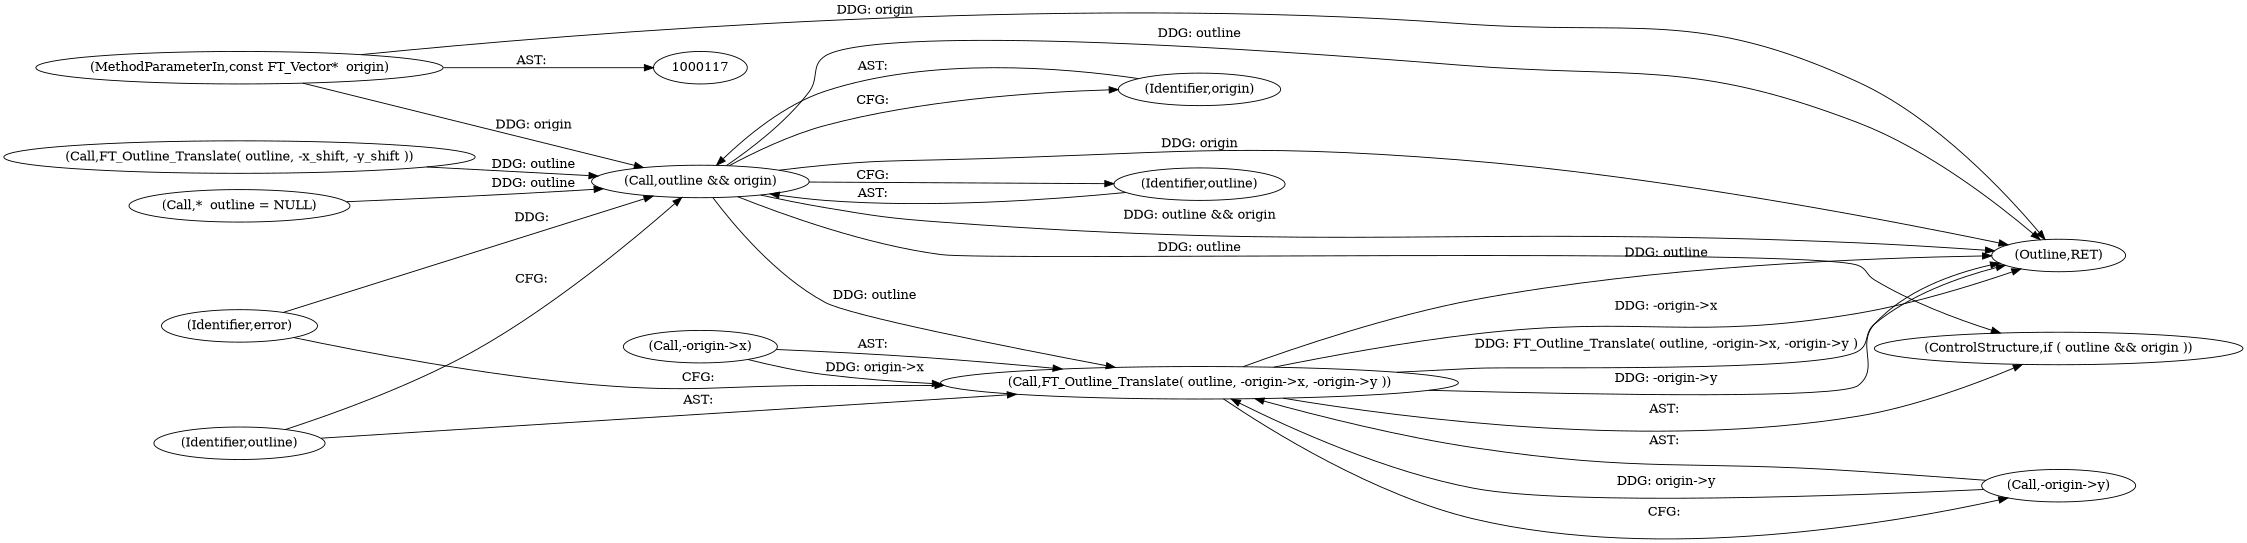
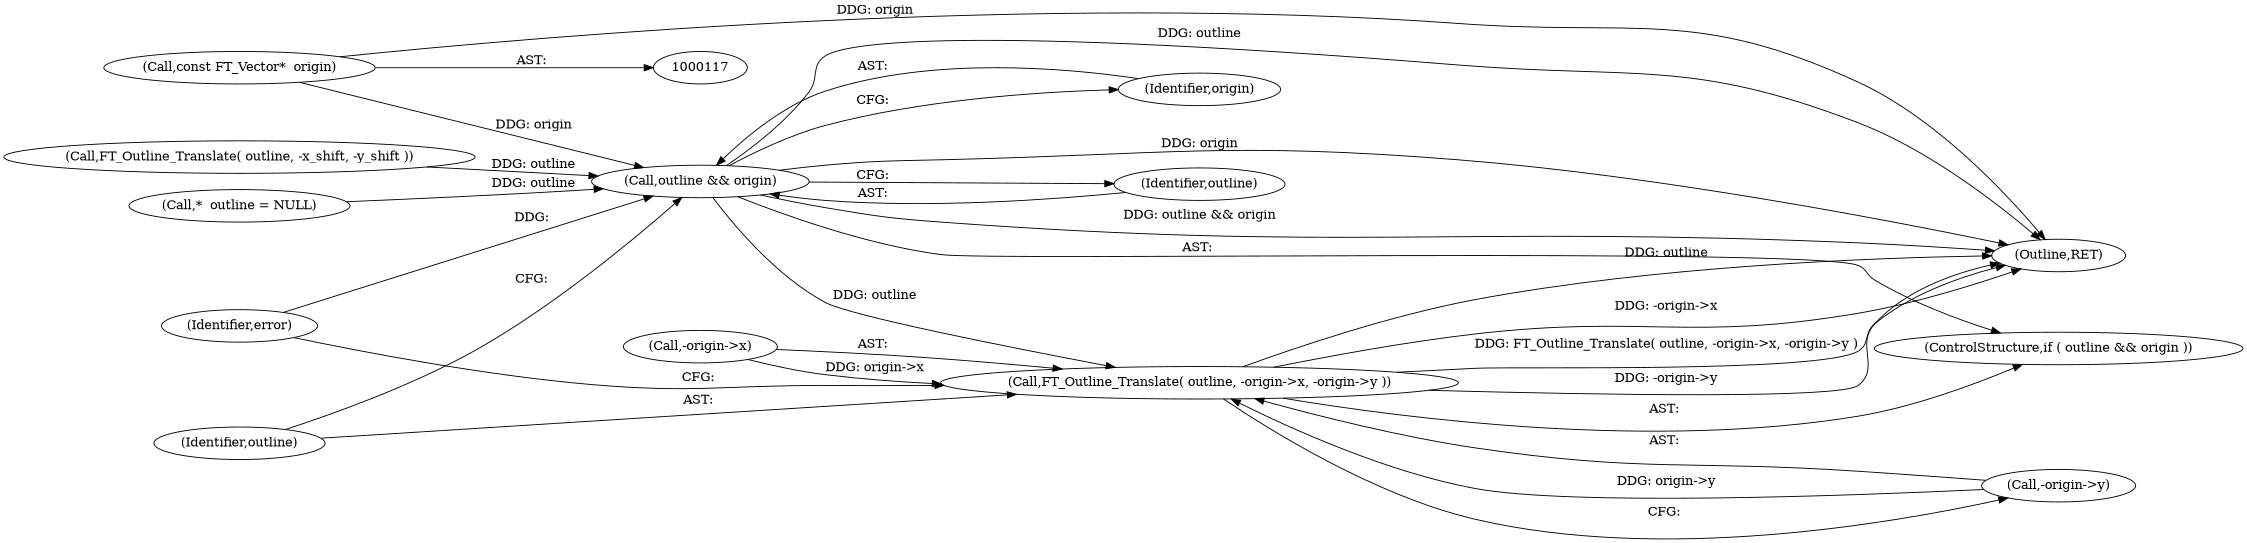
(239, 68) -> (239, 68)
(1200, 248) -> (1200, 248)
